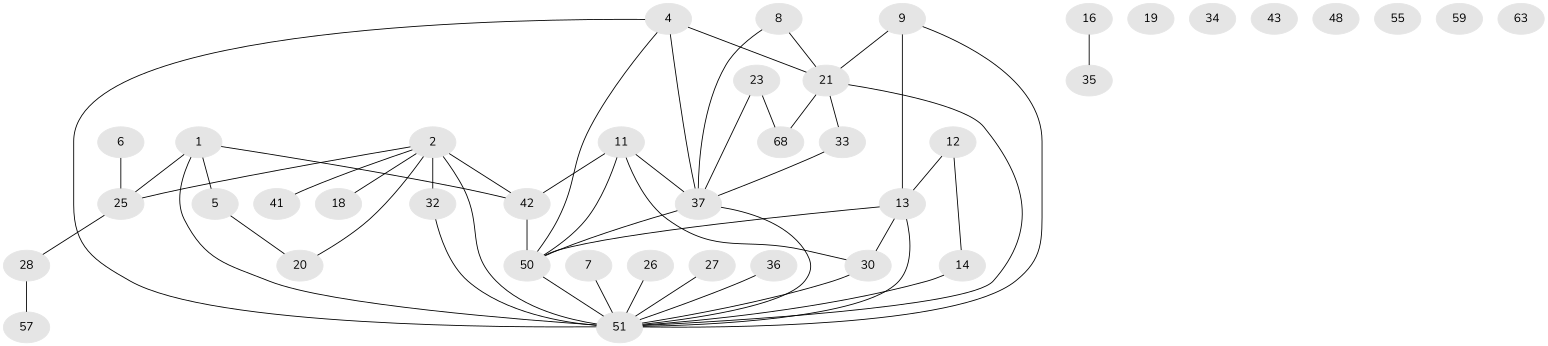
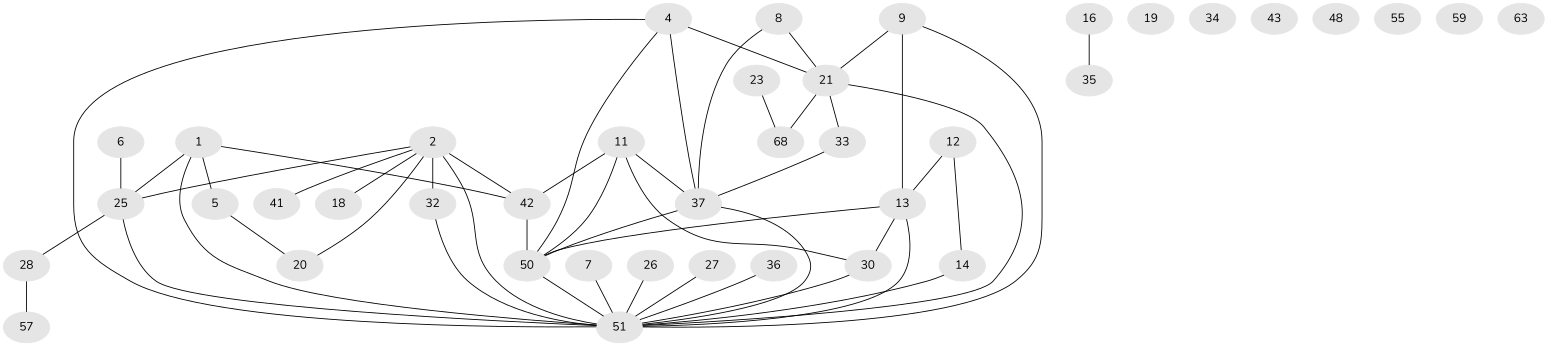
(728, 142) -> none
none -> (339, 310)
